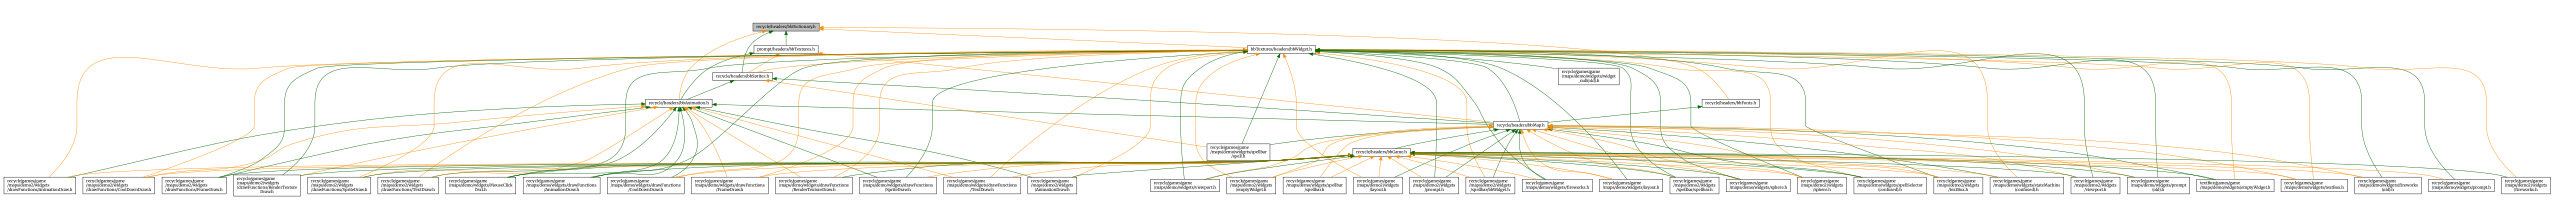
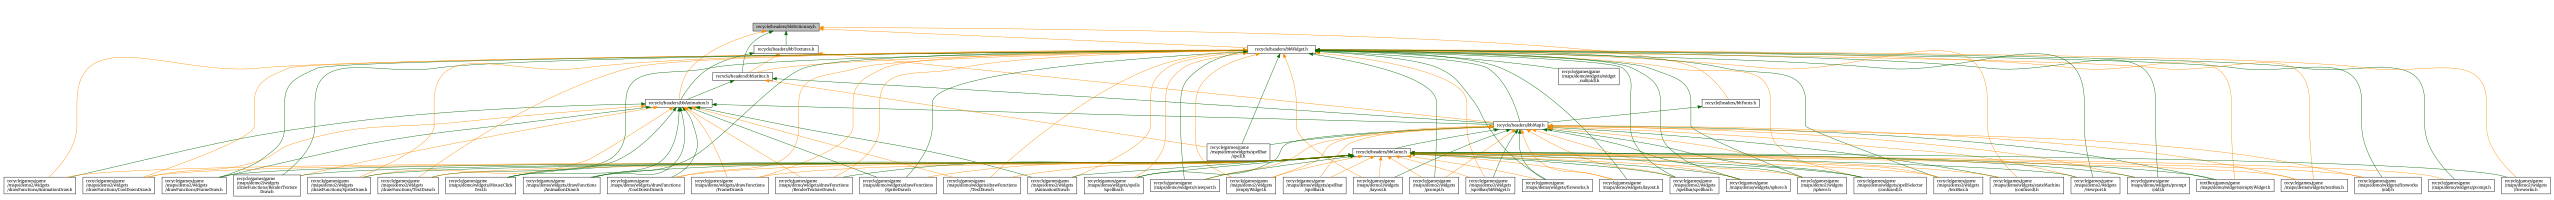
(786, 50) -> (786, 50)
(1282, 50) -> (1282, 50)
(1486, 150) -> (1486, 150)
(1636, 150) -> (1636, 150)
none -> (1114, 186)
